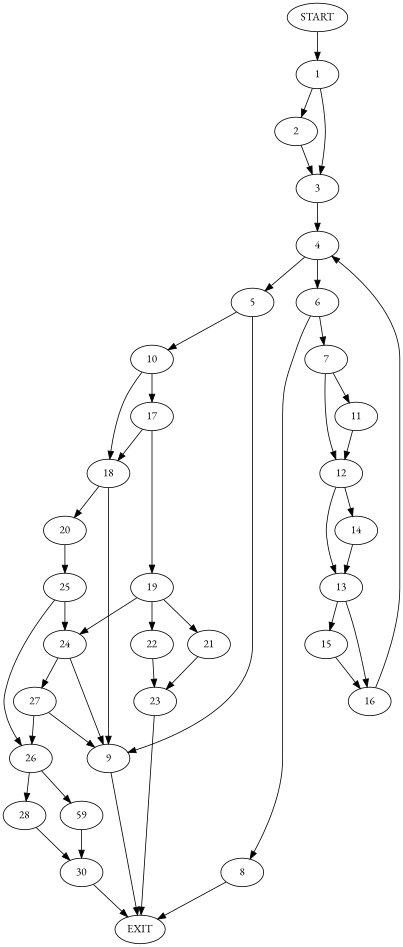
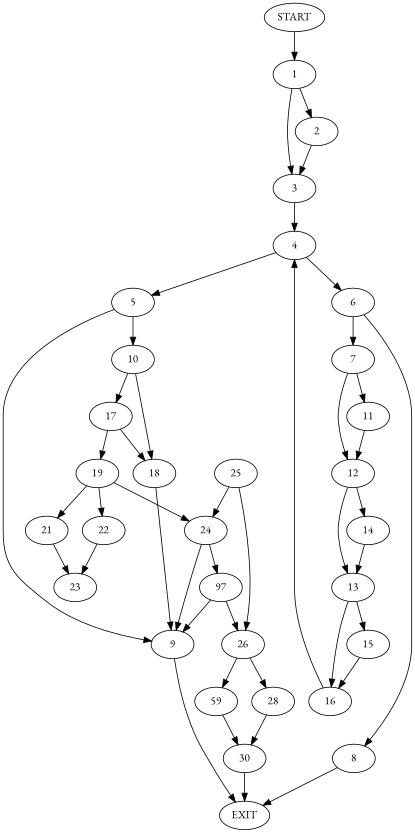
(65, 530) -> none
(35, 701) -> (221, 587)
(148, 811) -> none
